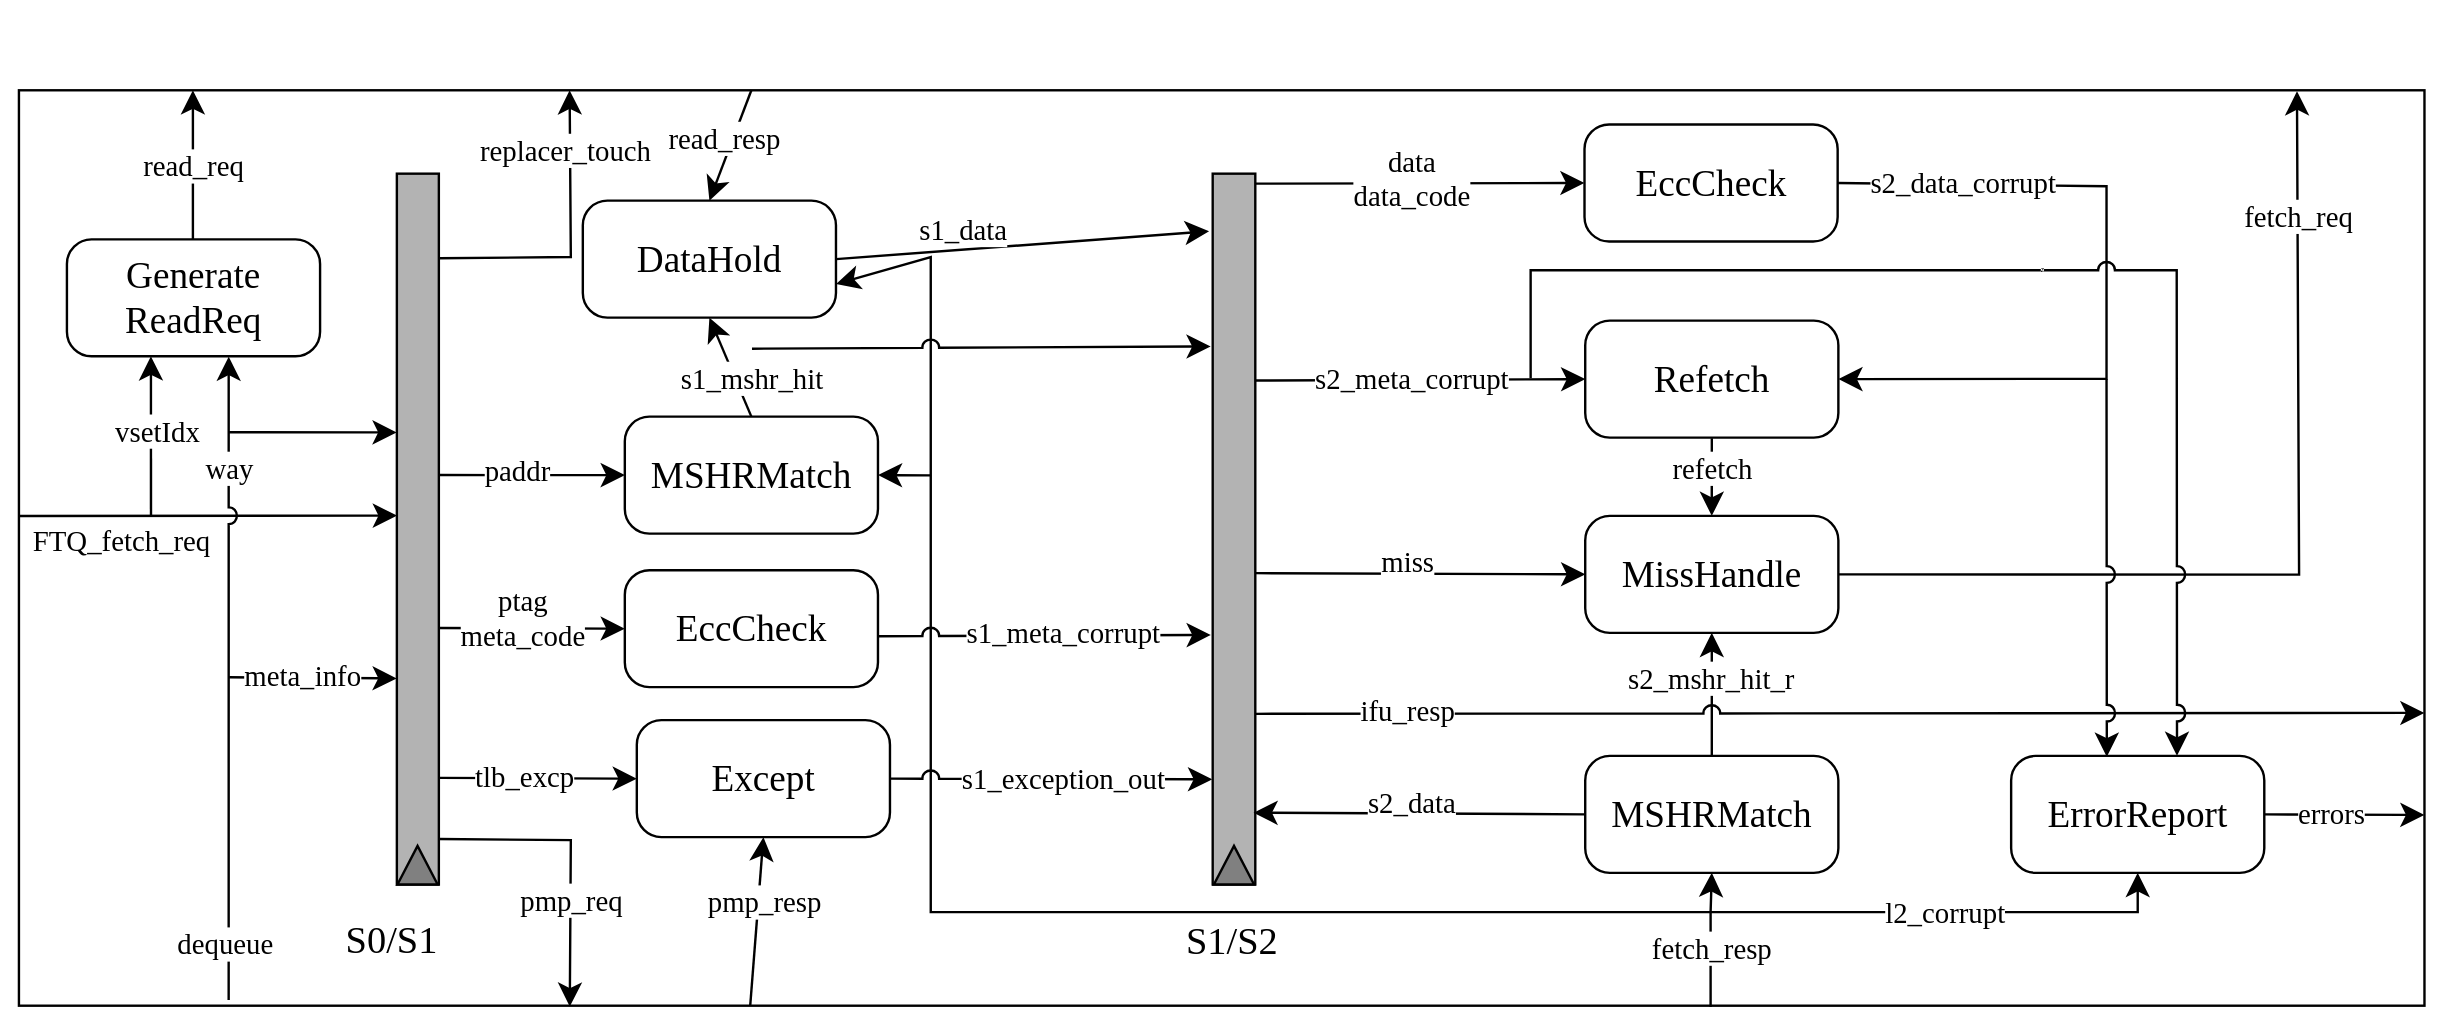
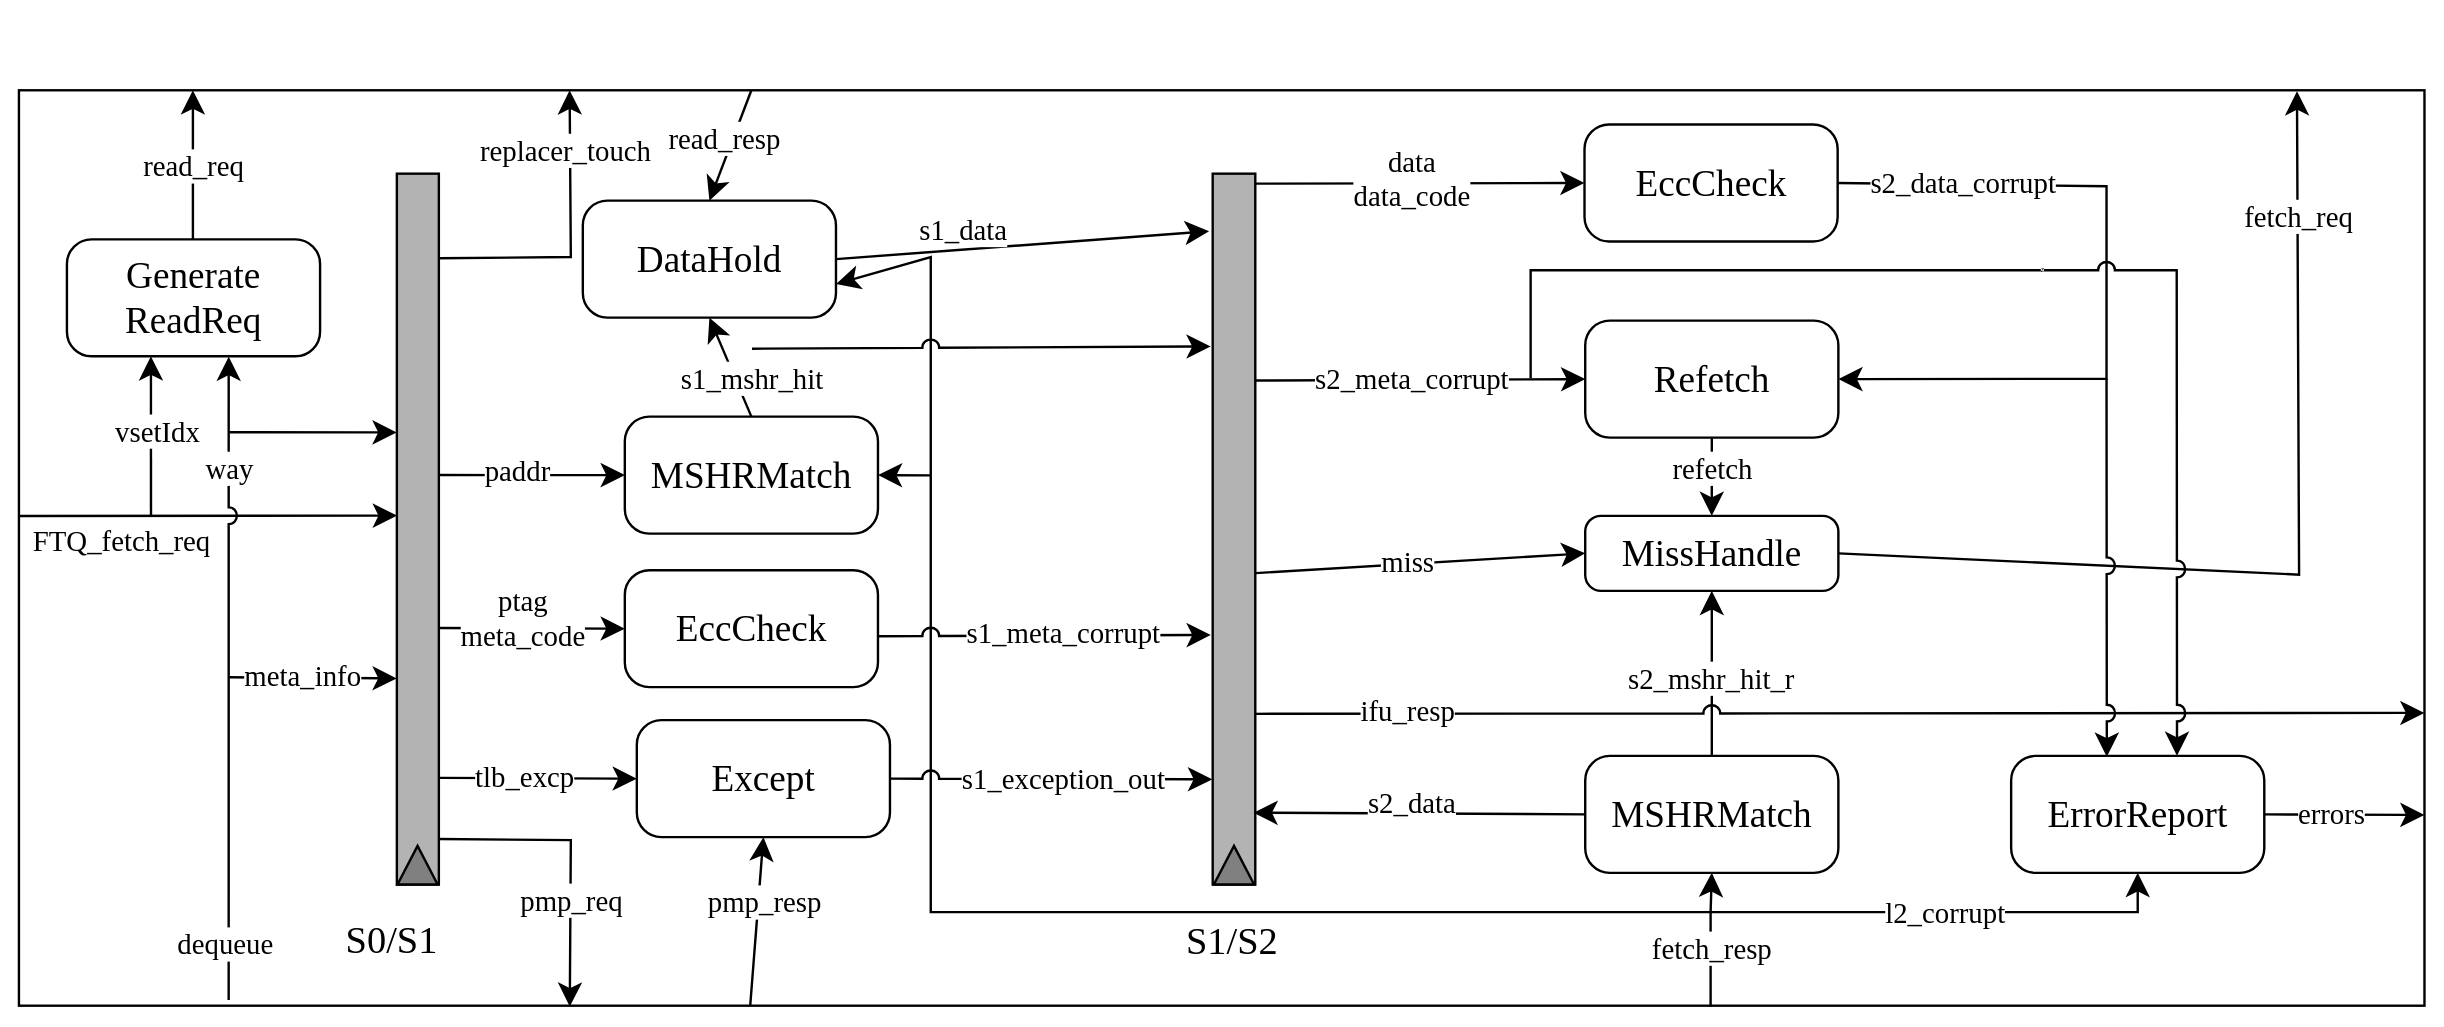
(1712, 574) -> (1712, 553)
